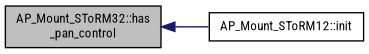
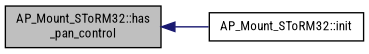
(286, 27) -> (286, 27)
